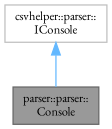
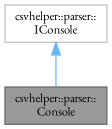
(56, 106) -> (56, 106)
